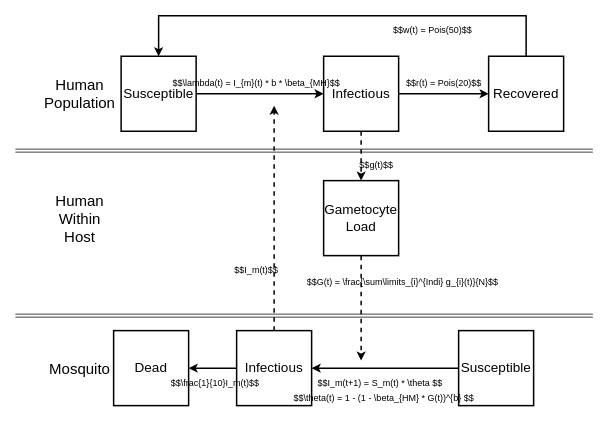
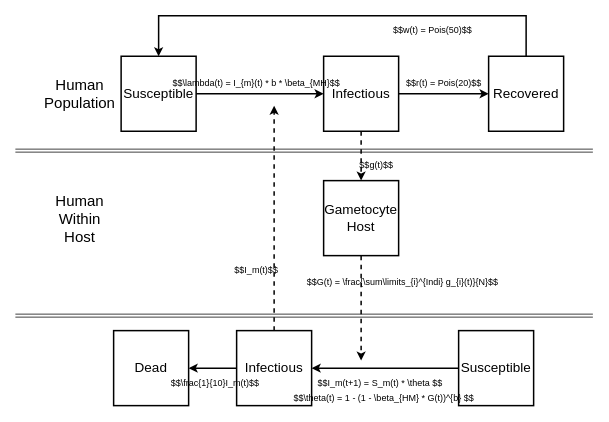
(361, 218) -> (361, 218)
(80, 368) -> none
